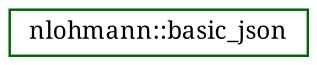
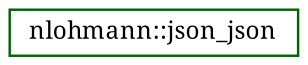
(159, 33) -> (154, 33)
